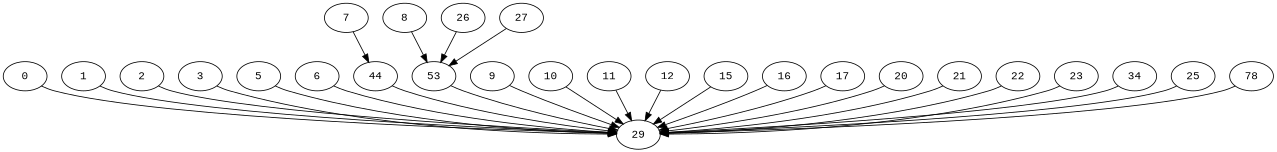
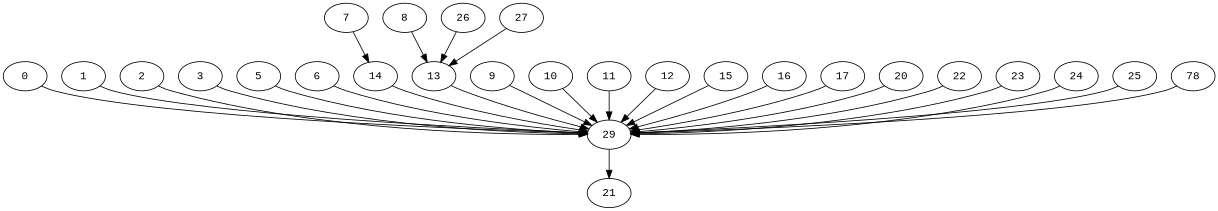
(376, 76) -> (376, 76)
(434, 76) -> (434, 76)
(1135, 76) -> (1076, 76)
(807, 117) -> (609, 160)
